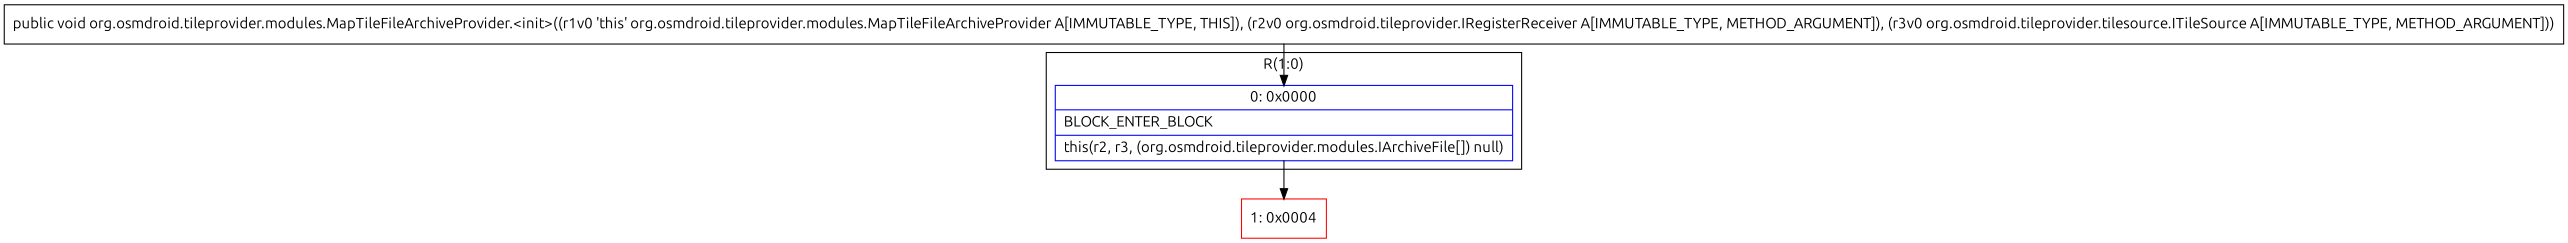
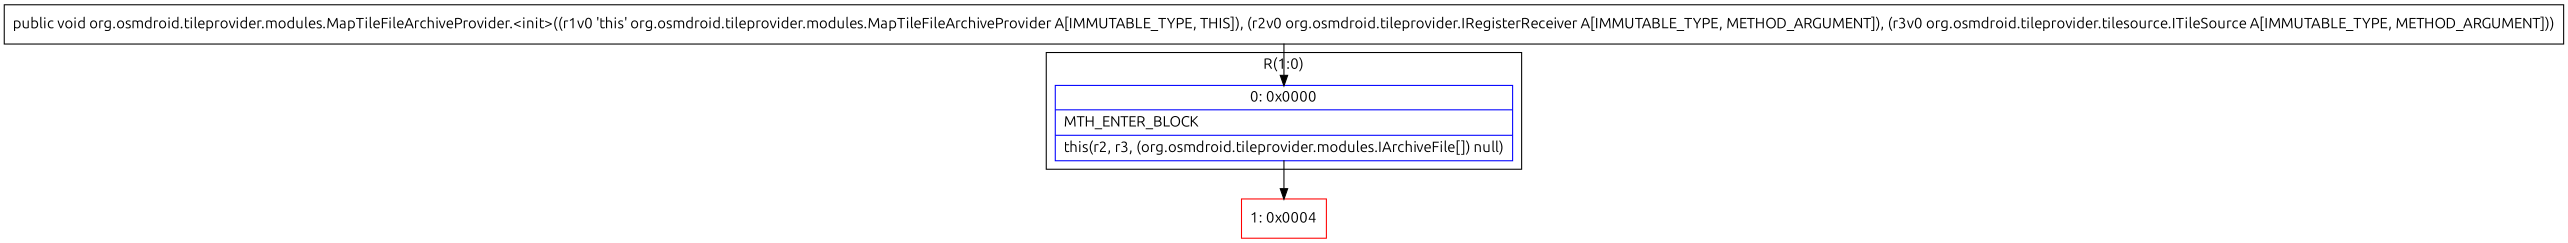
(1139, 122) -> (1131, 122)
